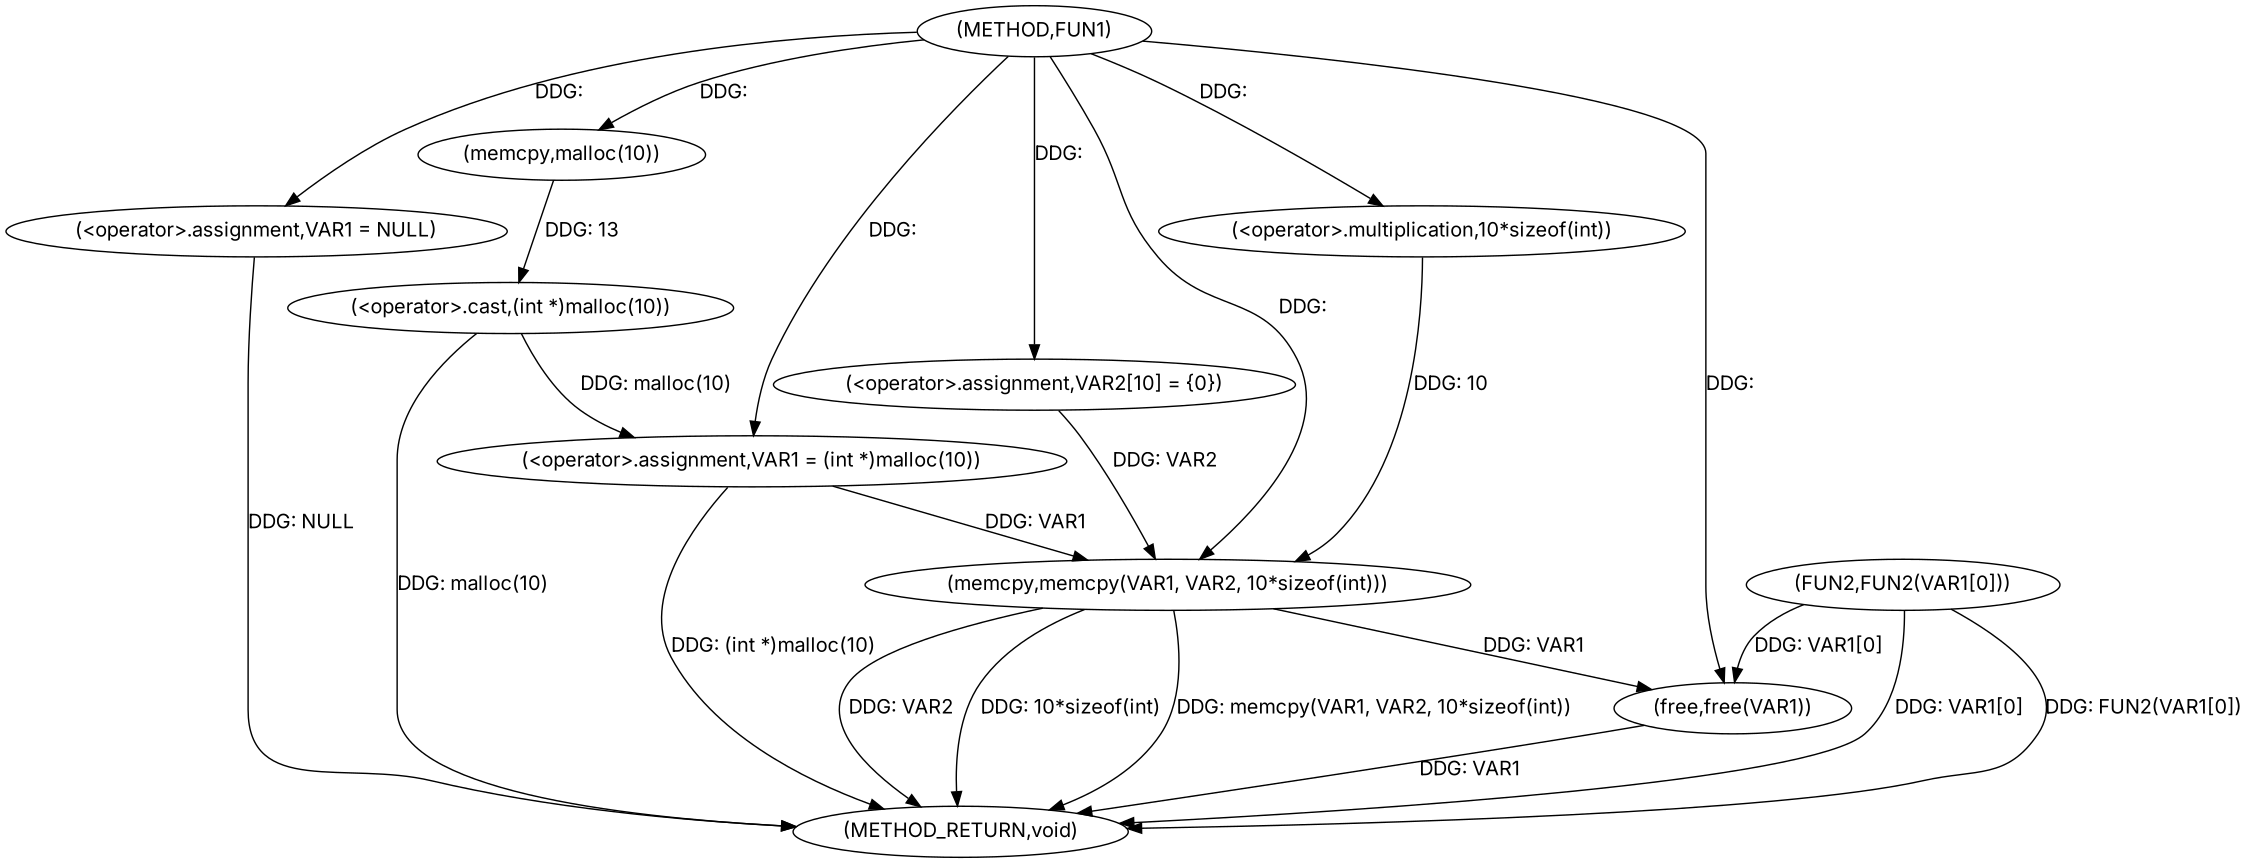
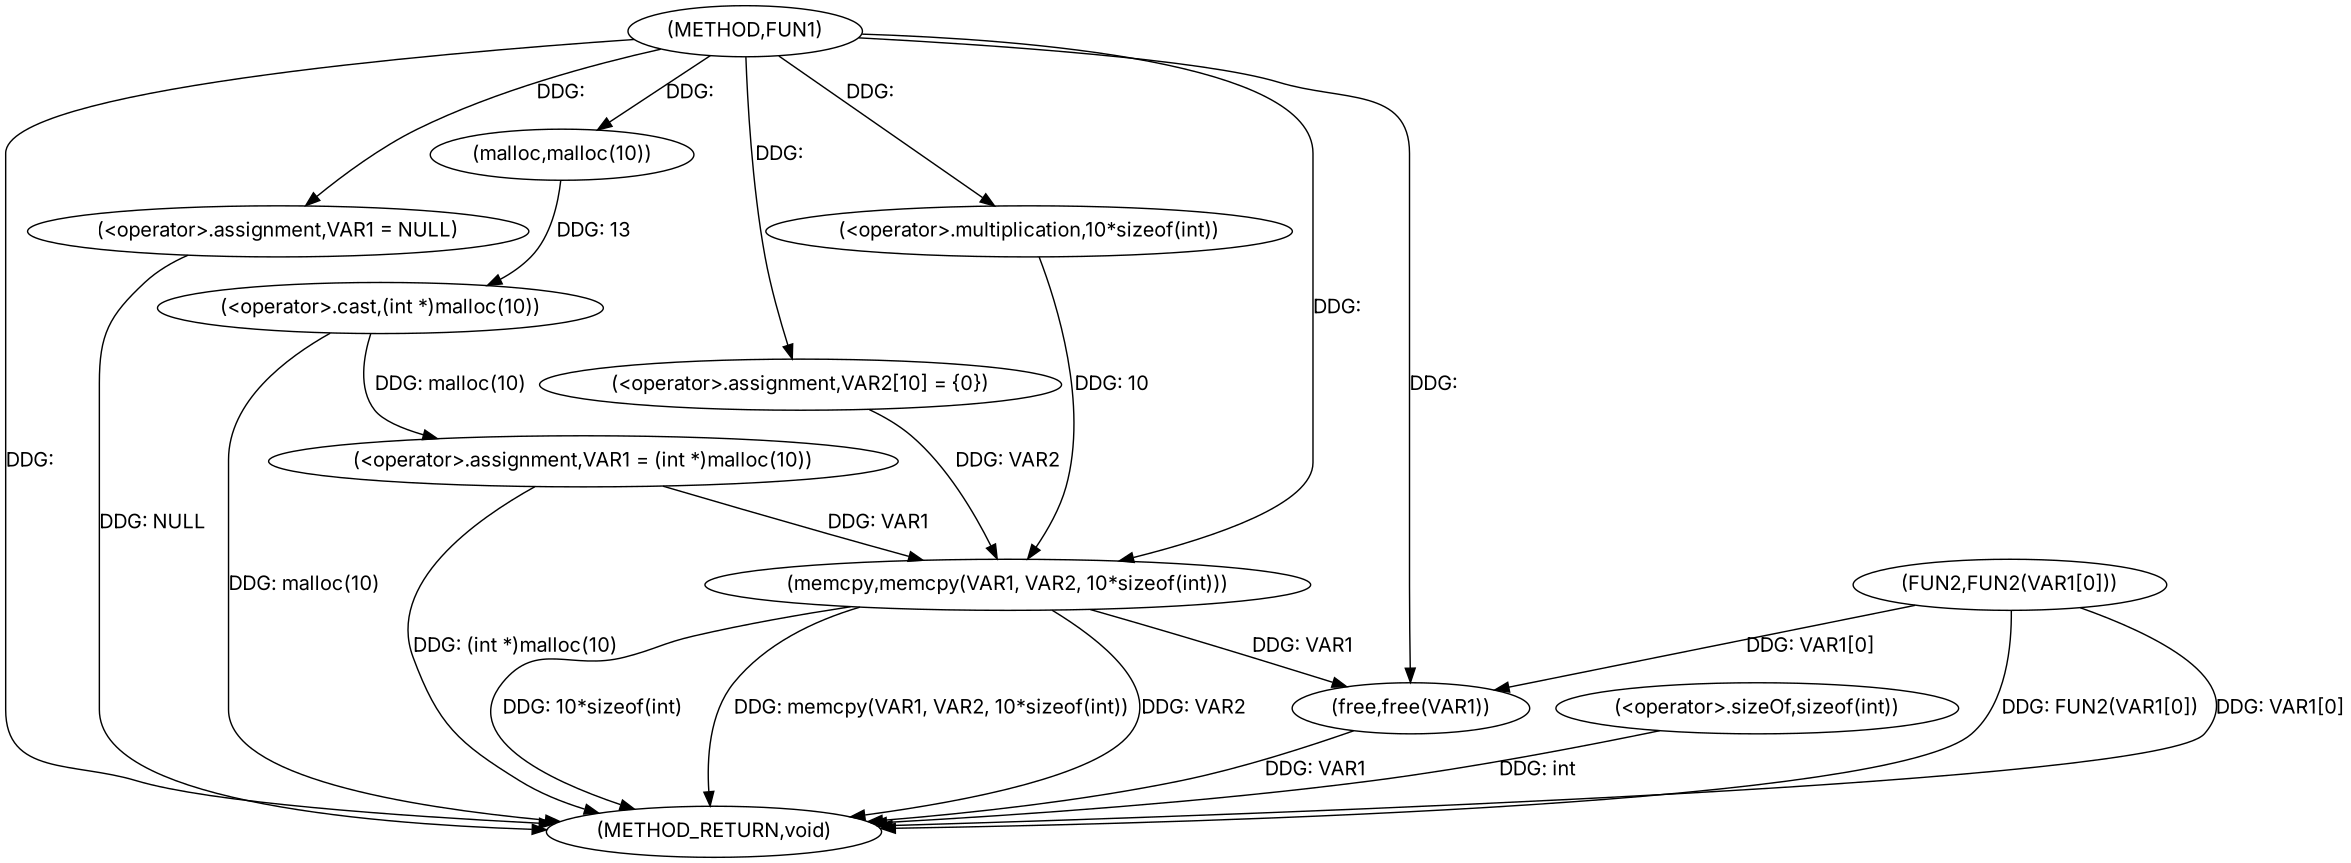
(562, 155) -> (562, 155)
(857, 223) -> (6, 392)
none -> (1757, 708)
